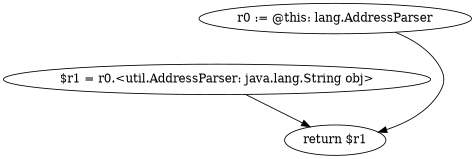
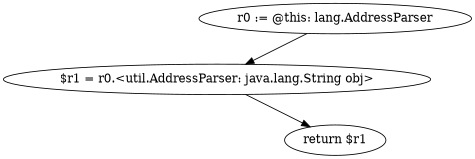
(443, 84) -> (280, 47)
